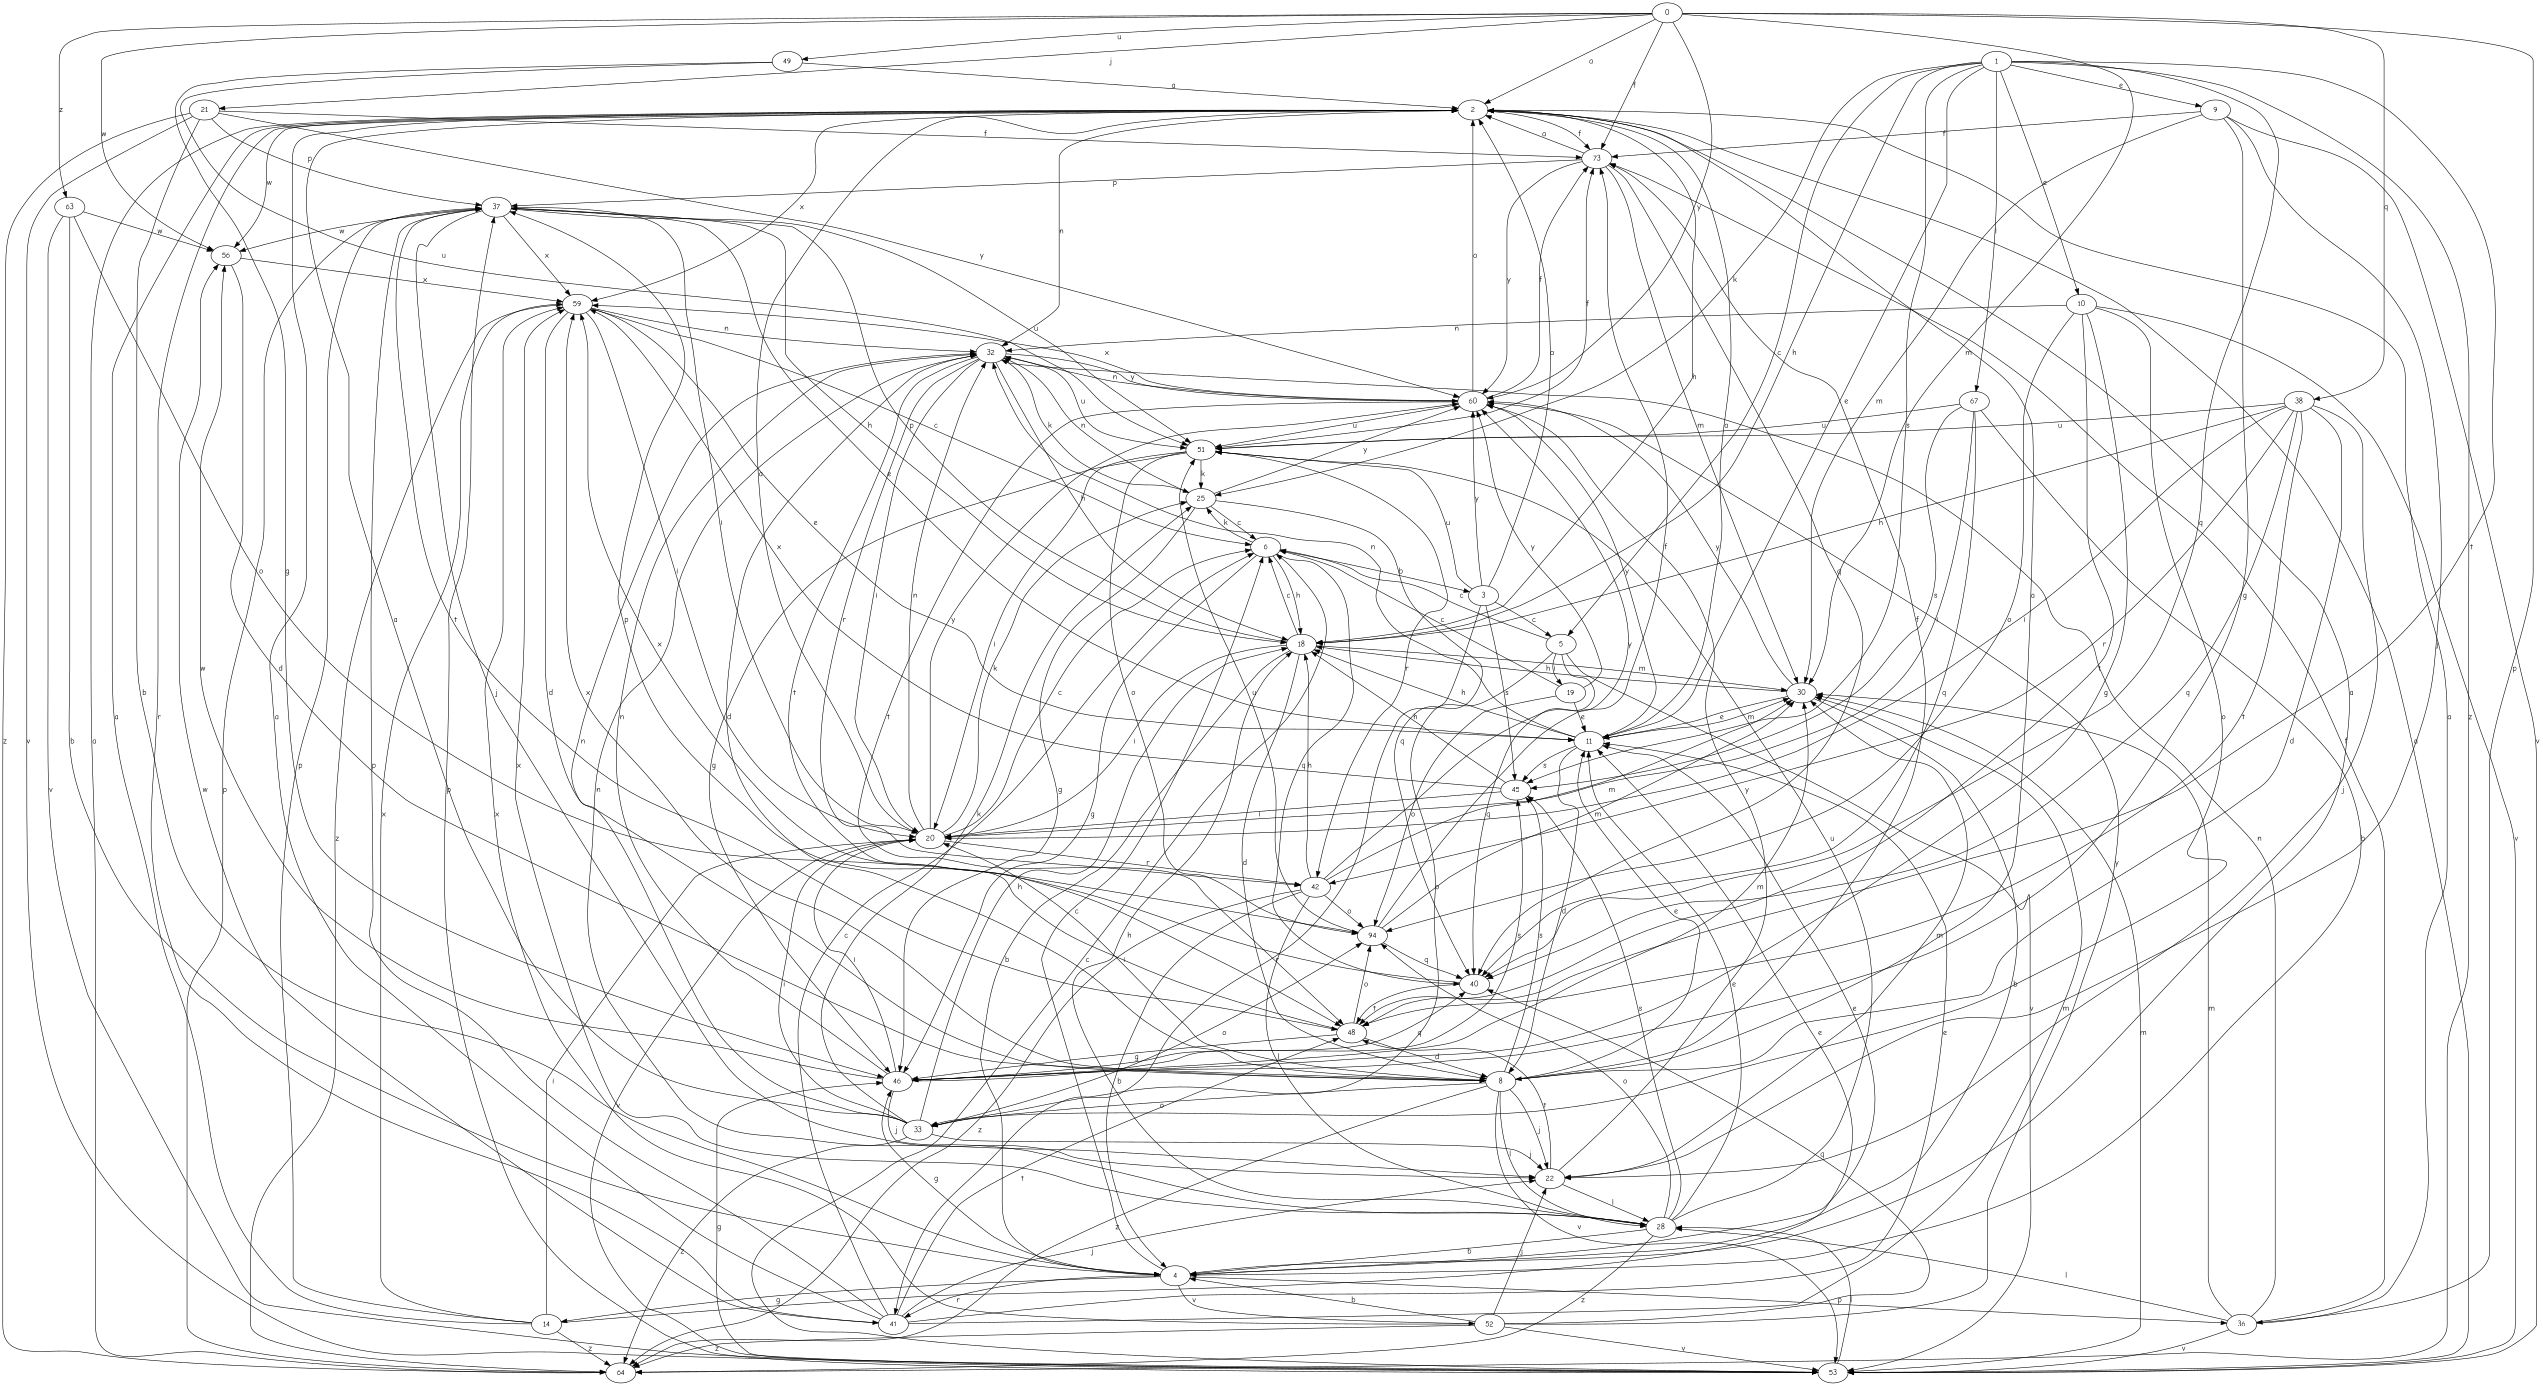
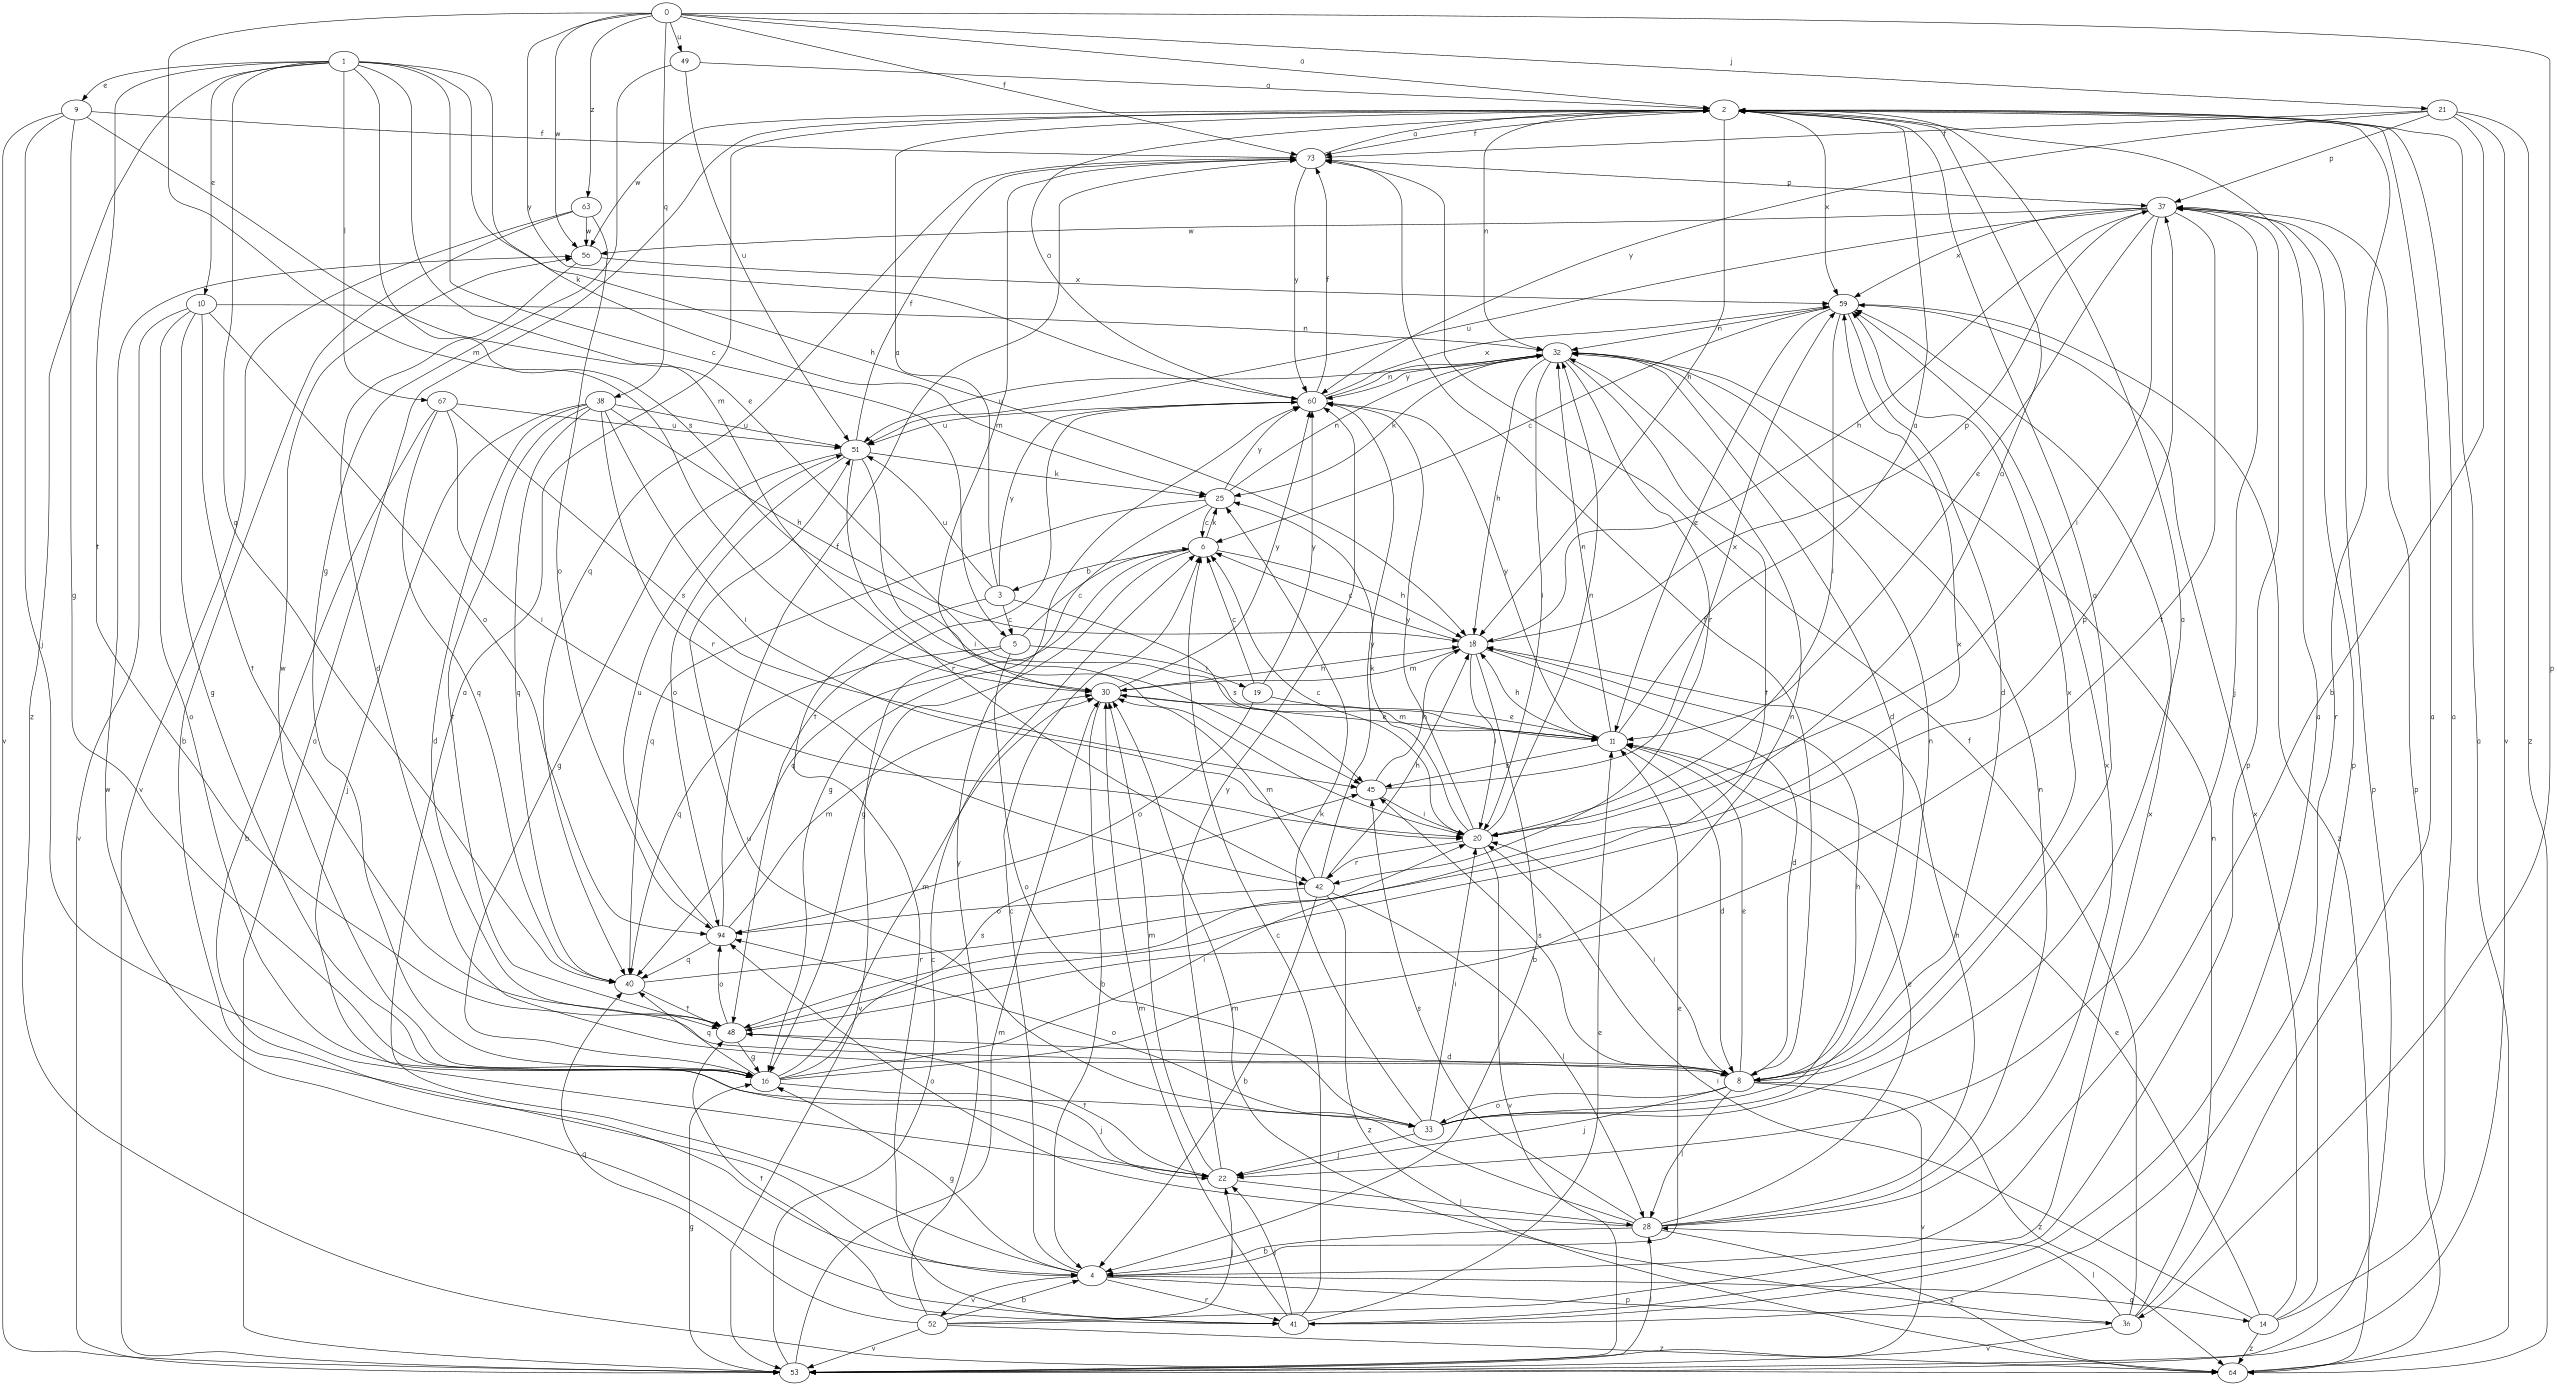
(897, 1081) -> (765, 1081)
(727, 1196) -> none
